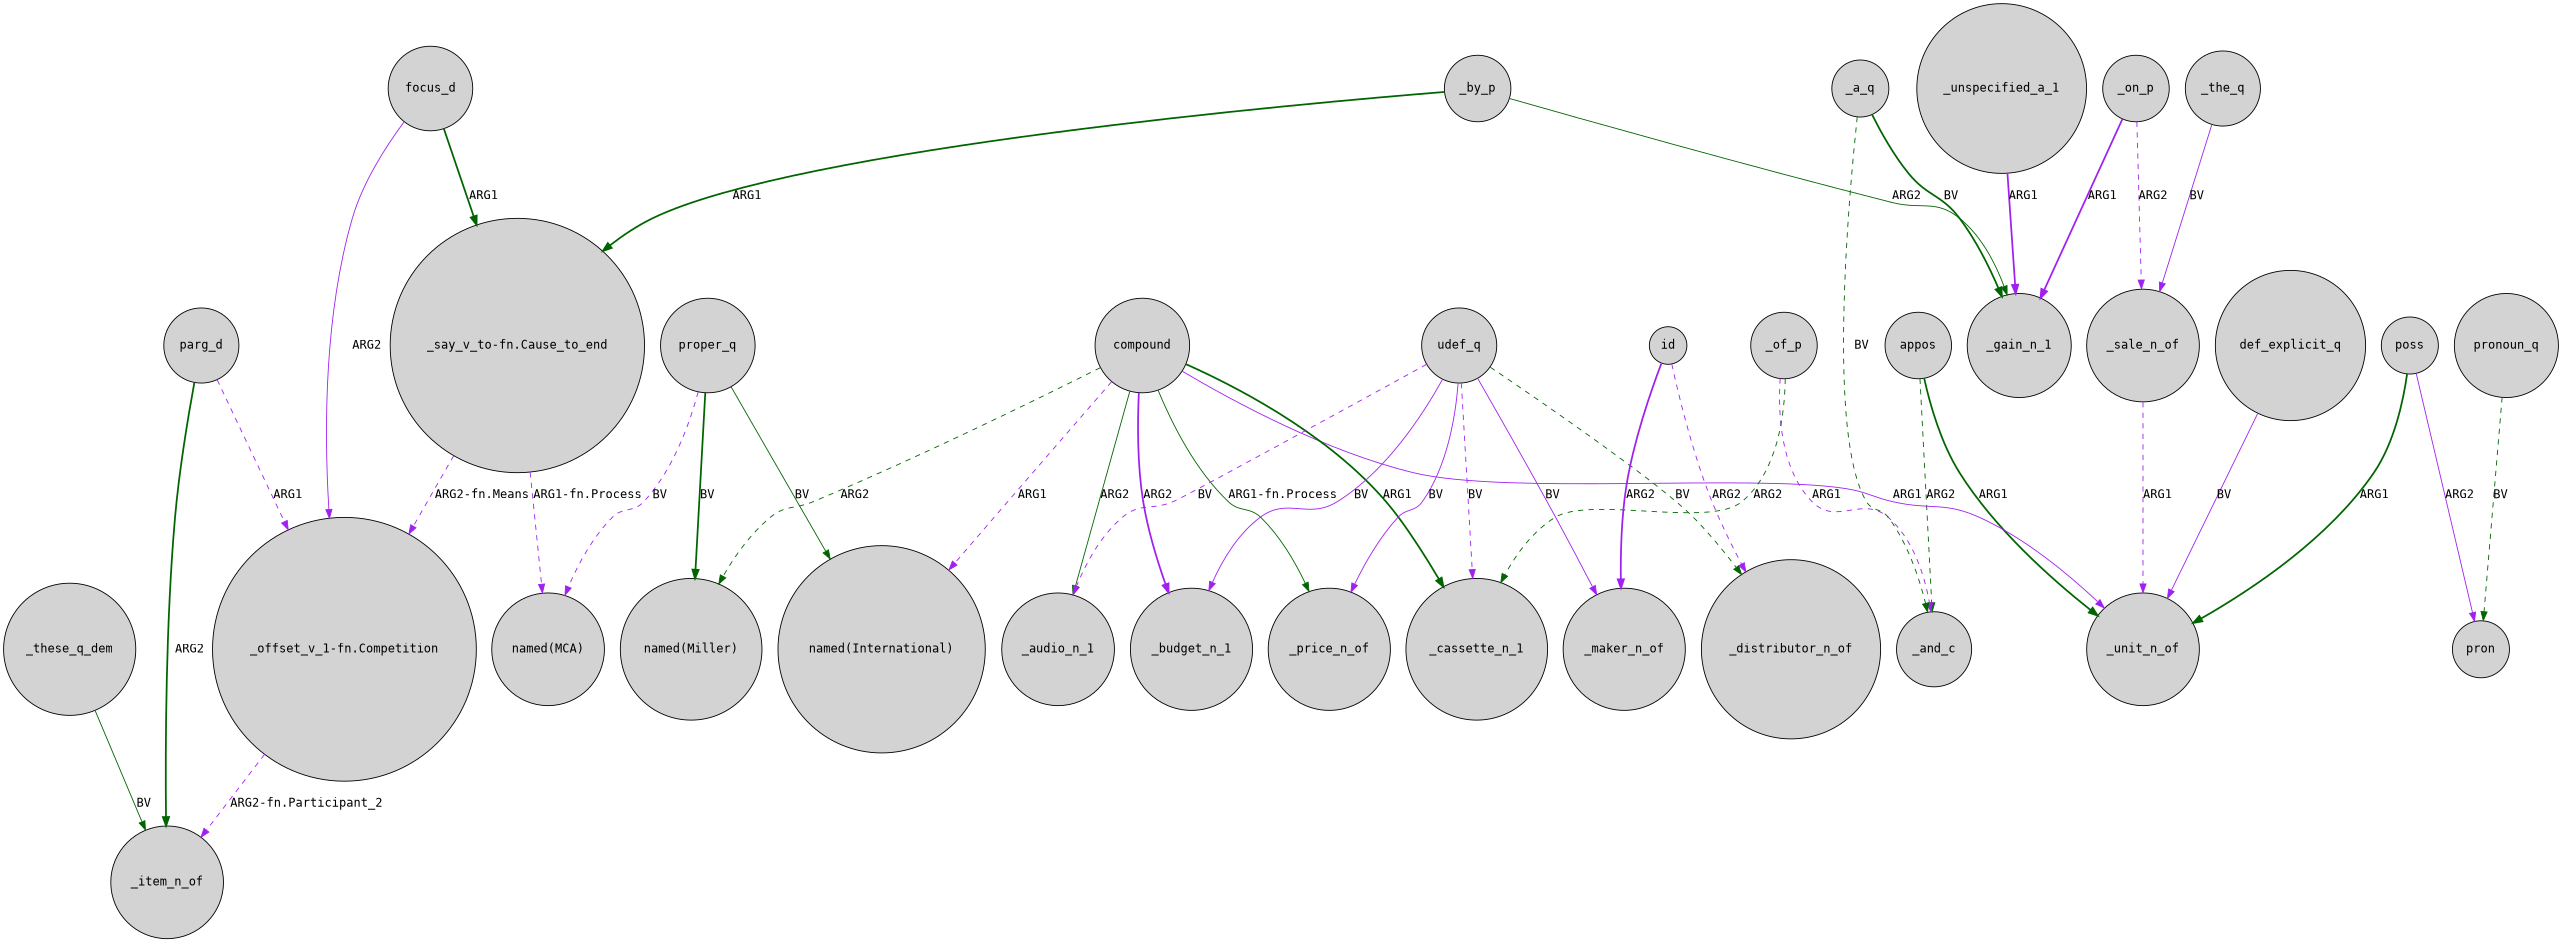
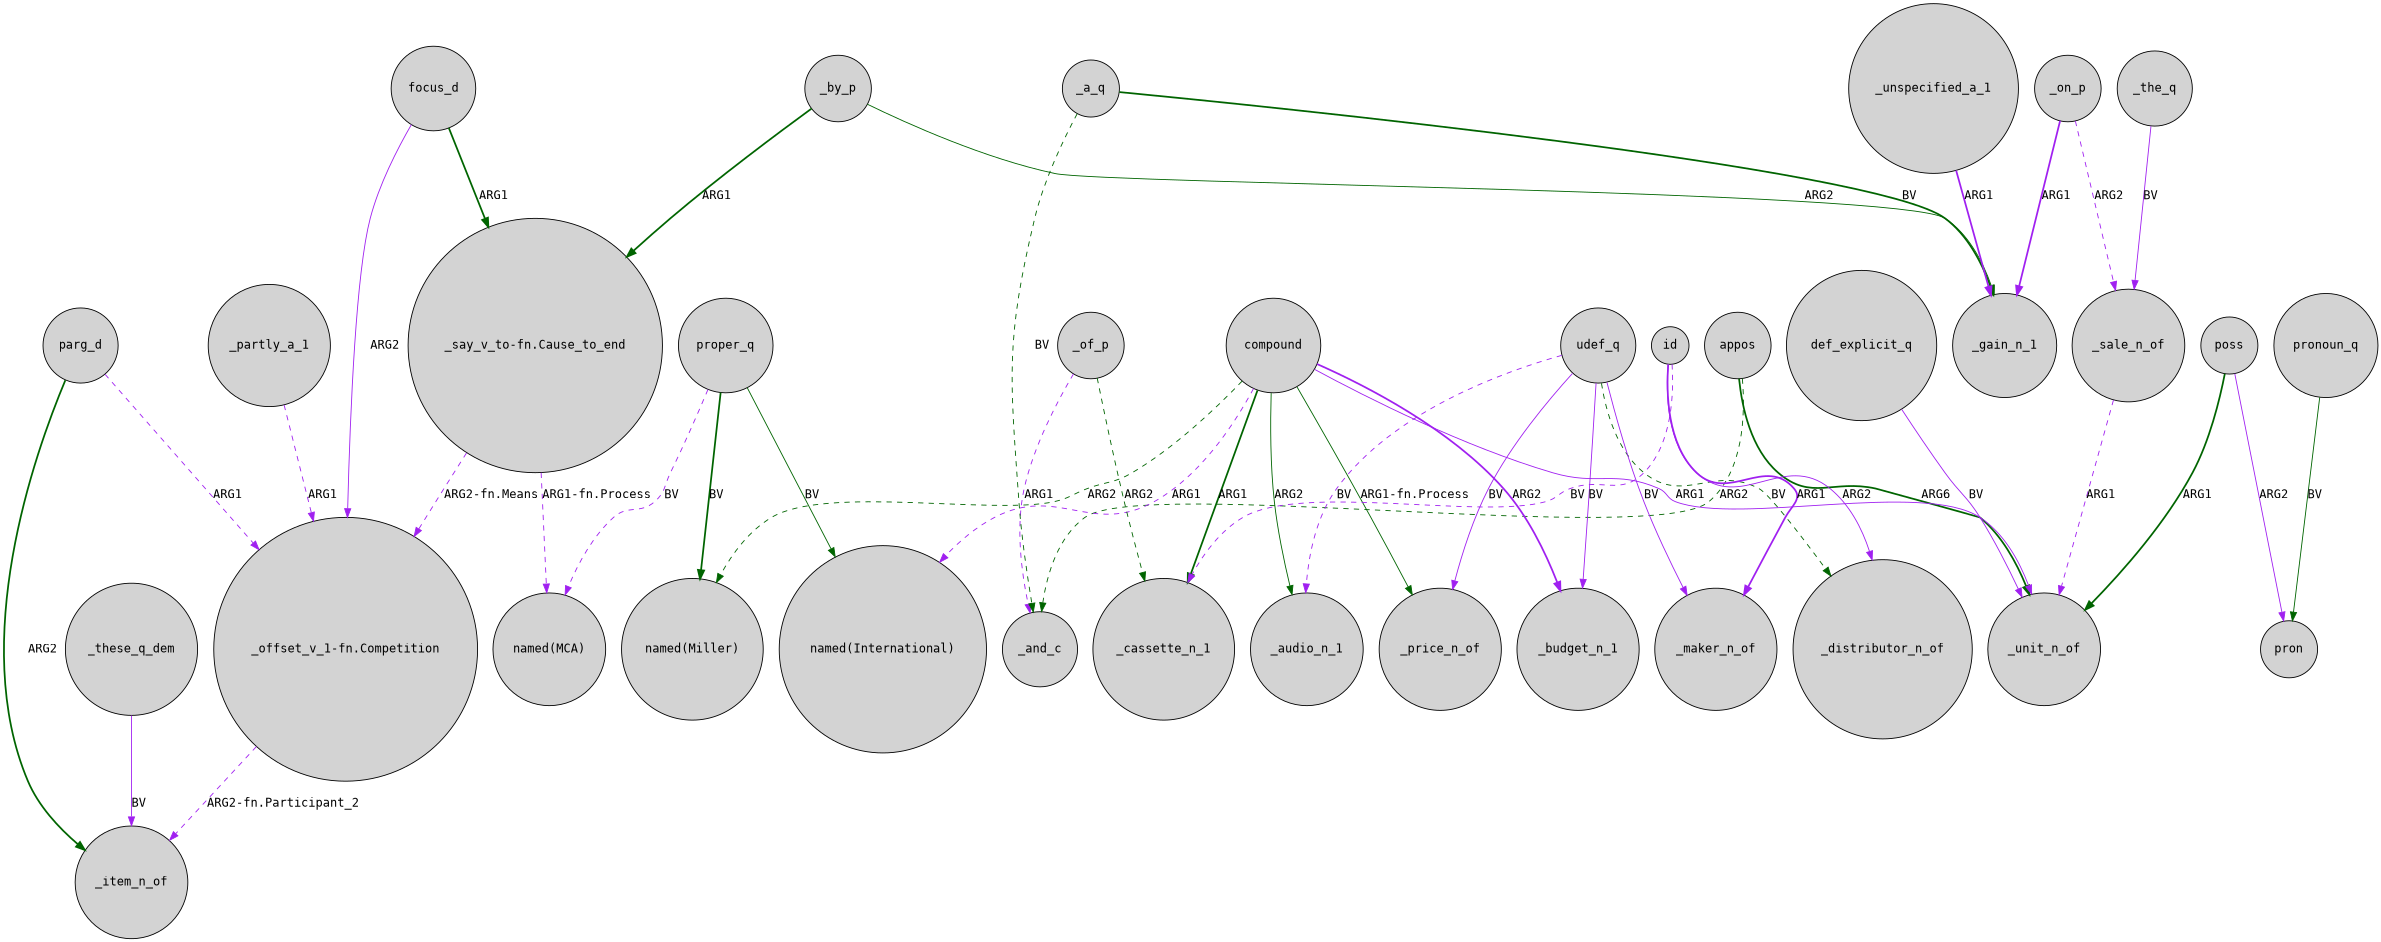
none -> (269, 345)
(1699, 467) -> (1759, 482)
(1467, 472) -> (1465, 506)
(1641, 495) -> (1812, 495)
(1994, 495) -> (1936, 495)
(2493, 504) -> (2307, 505)
(119, 766) -> (131, 766)
